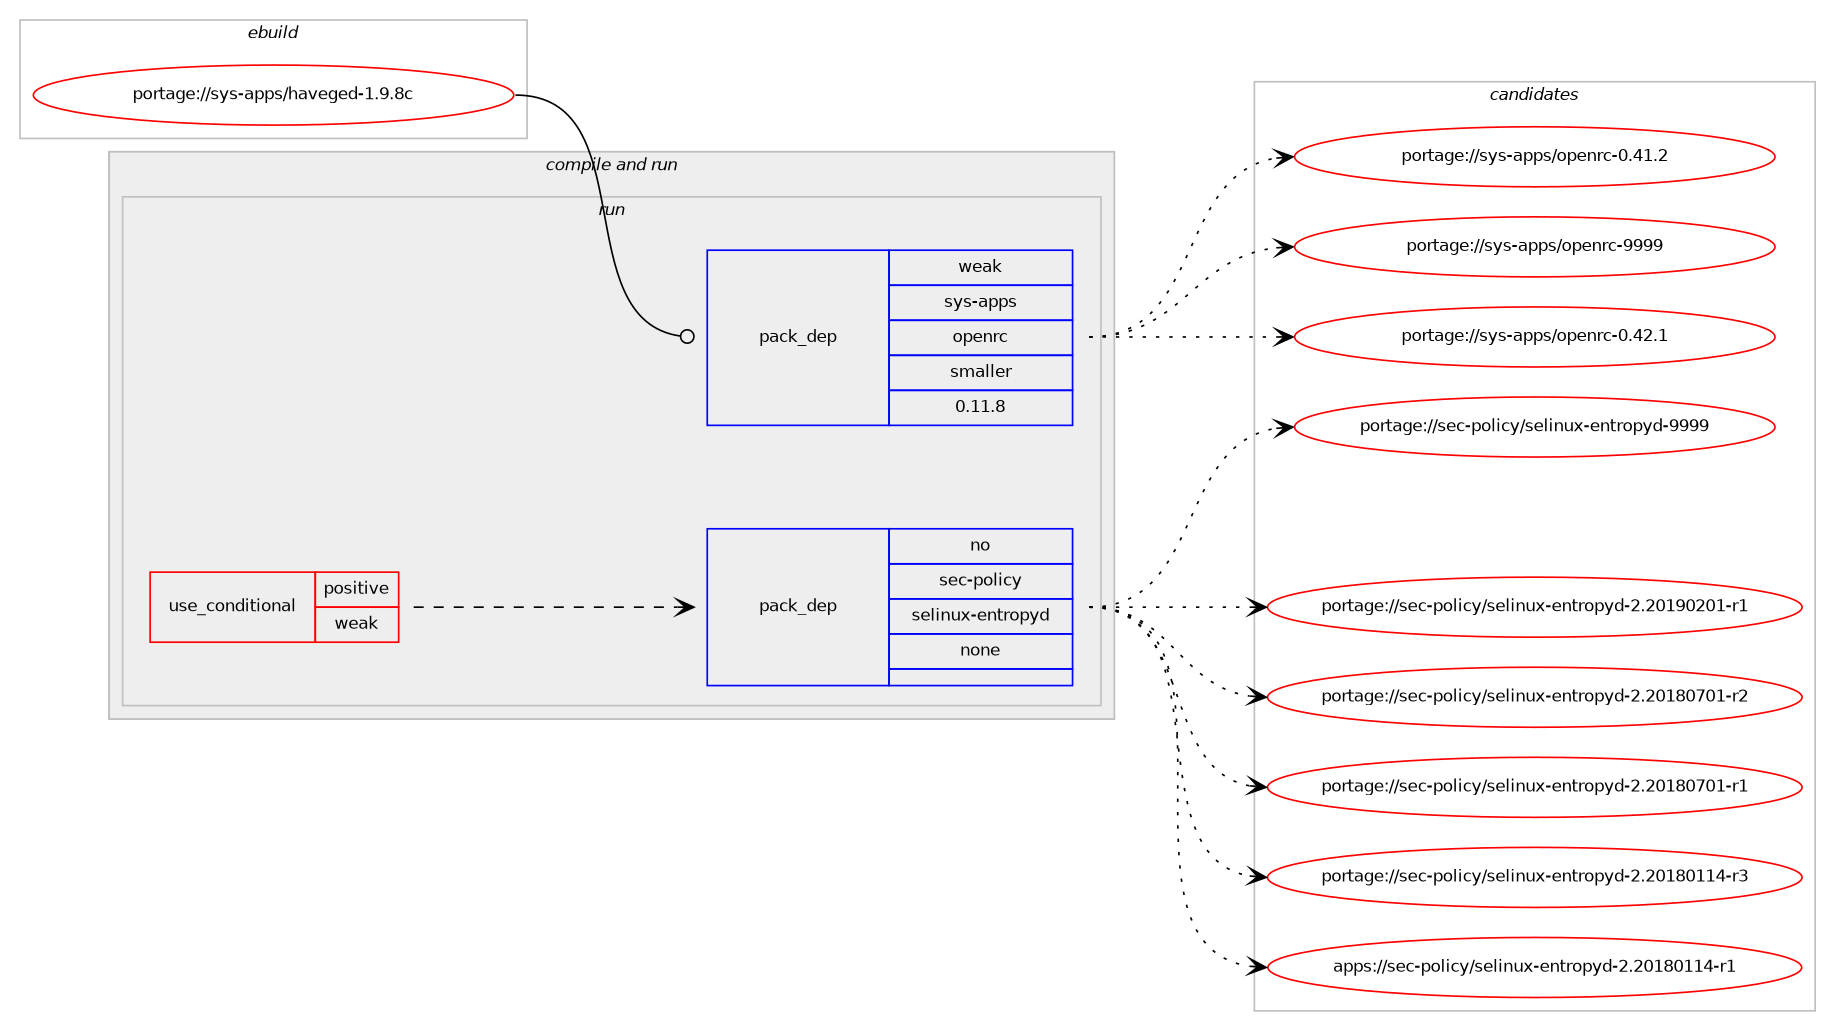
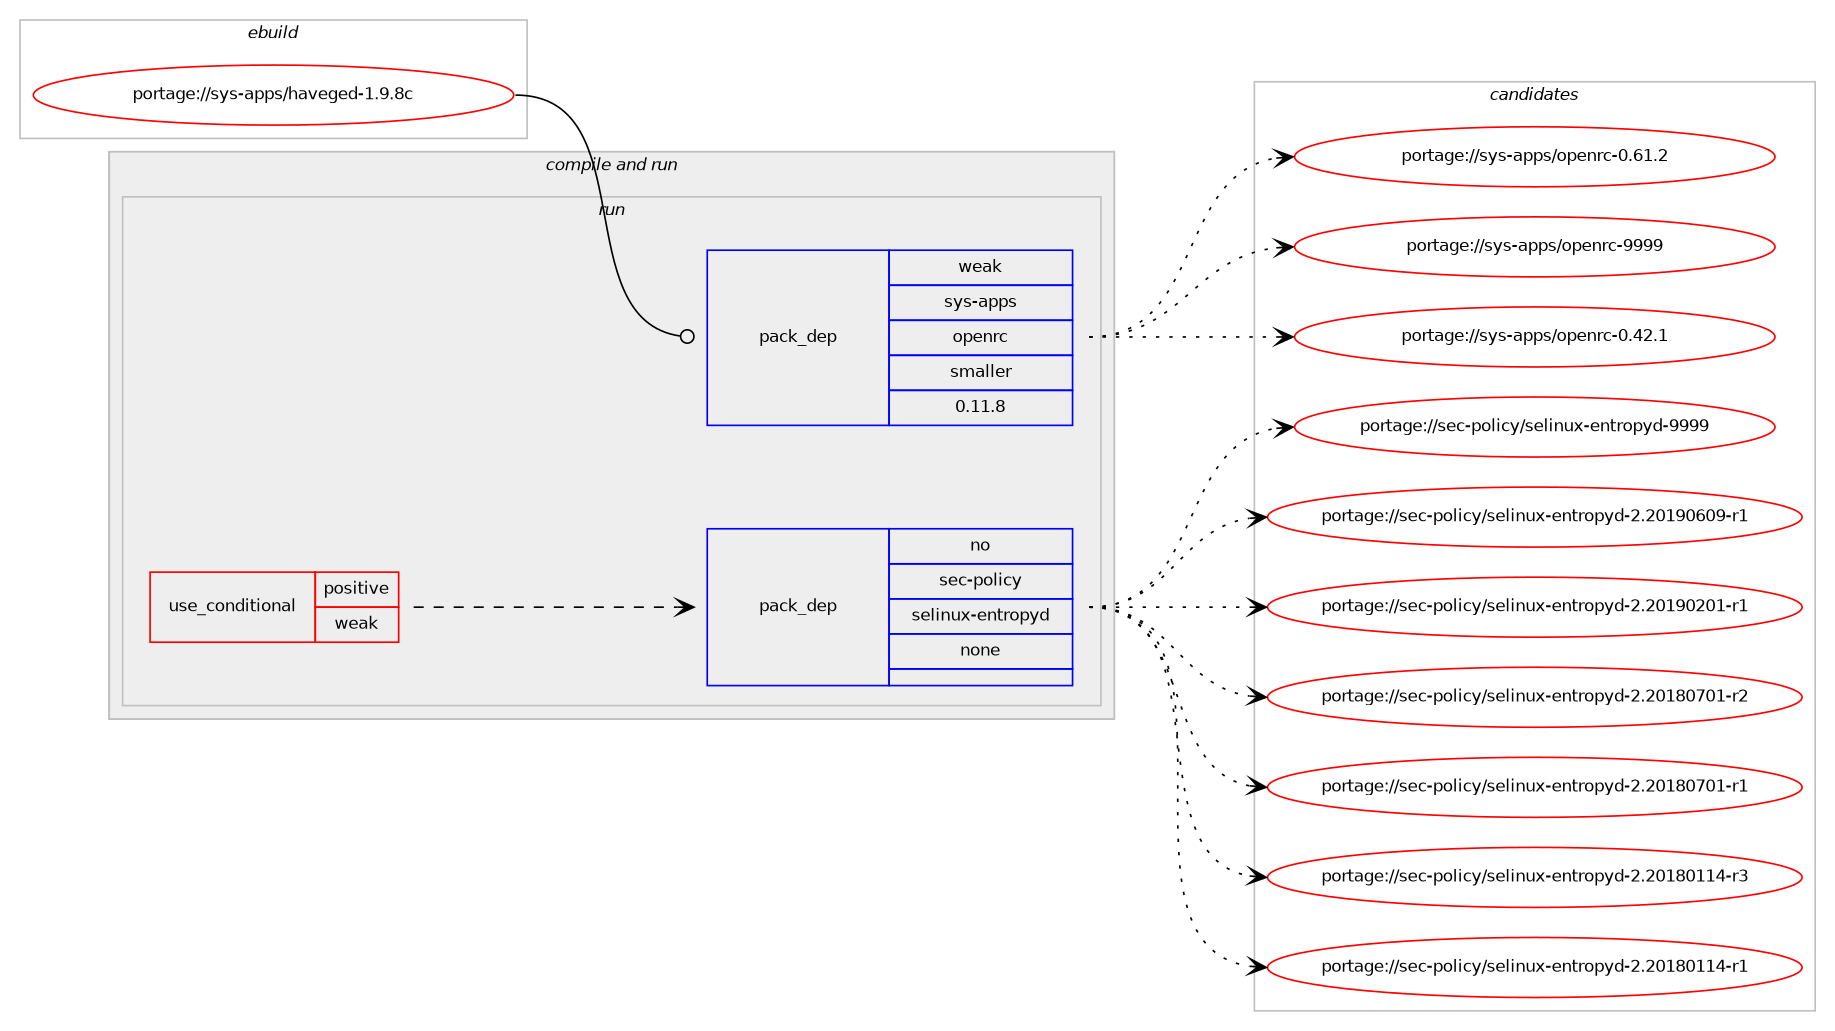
(1535, 157) -> (1535, 157)
none -> (1535, 517)
(1535, 967) -> (1535, 967)
